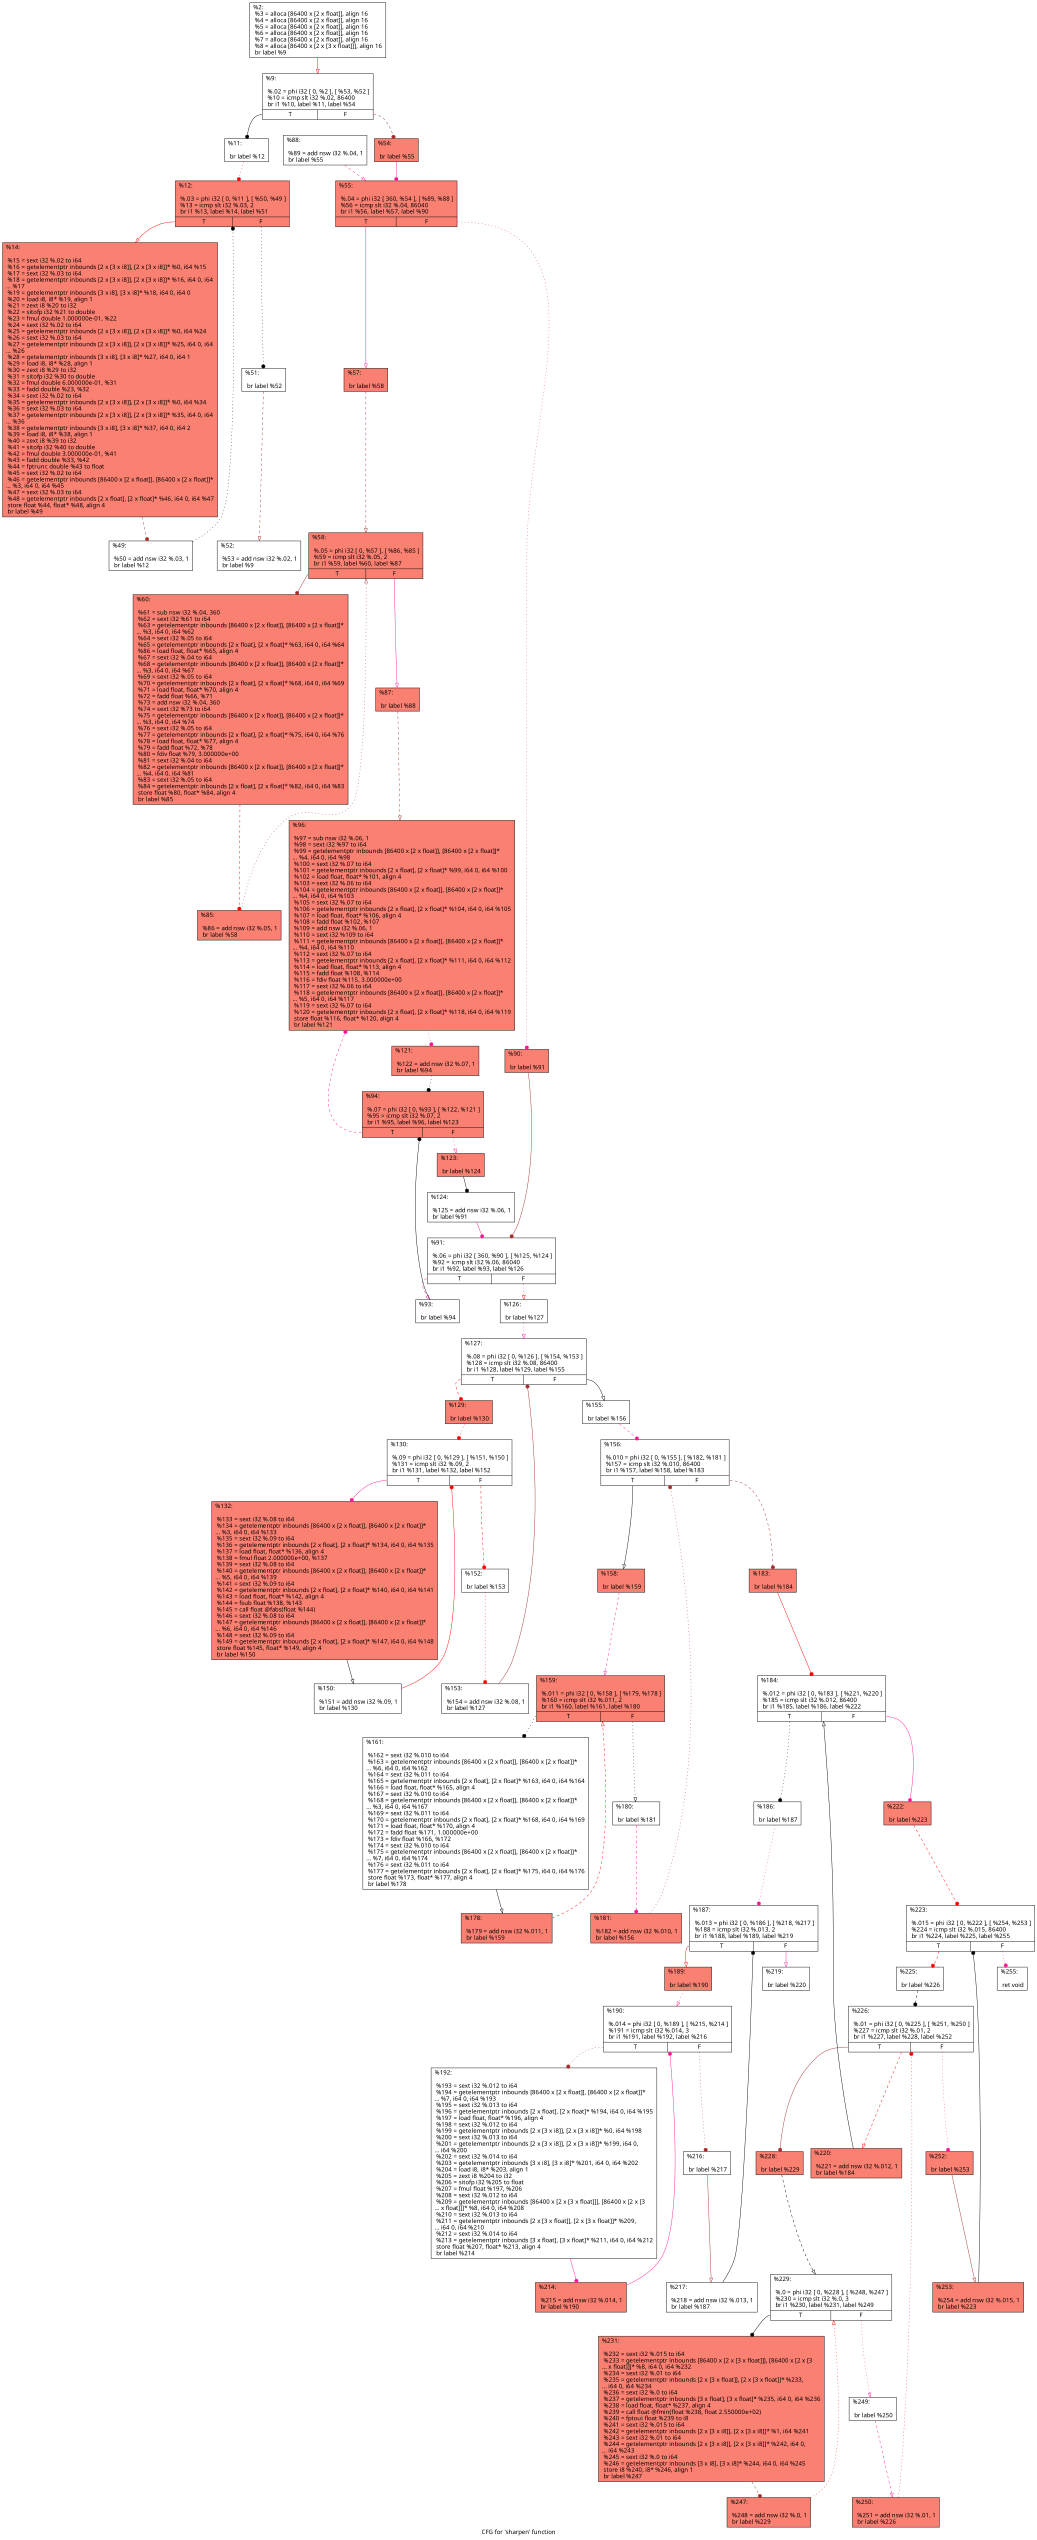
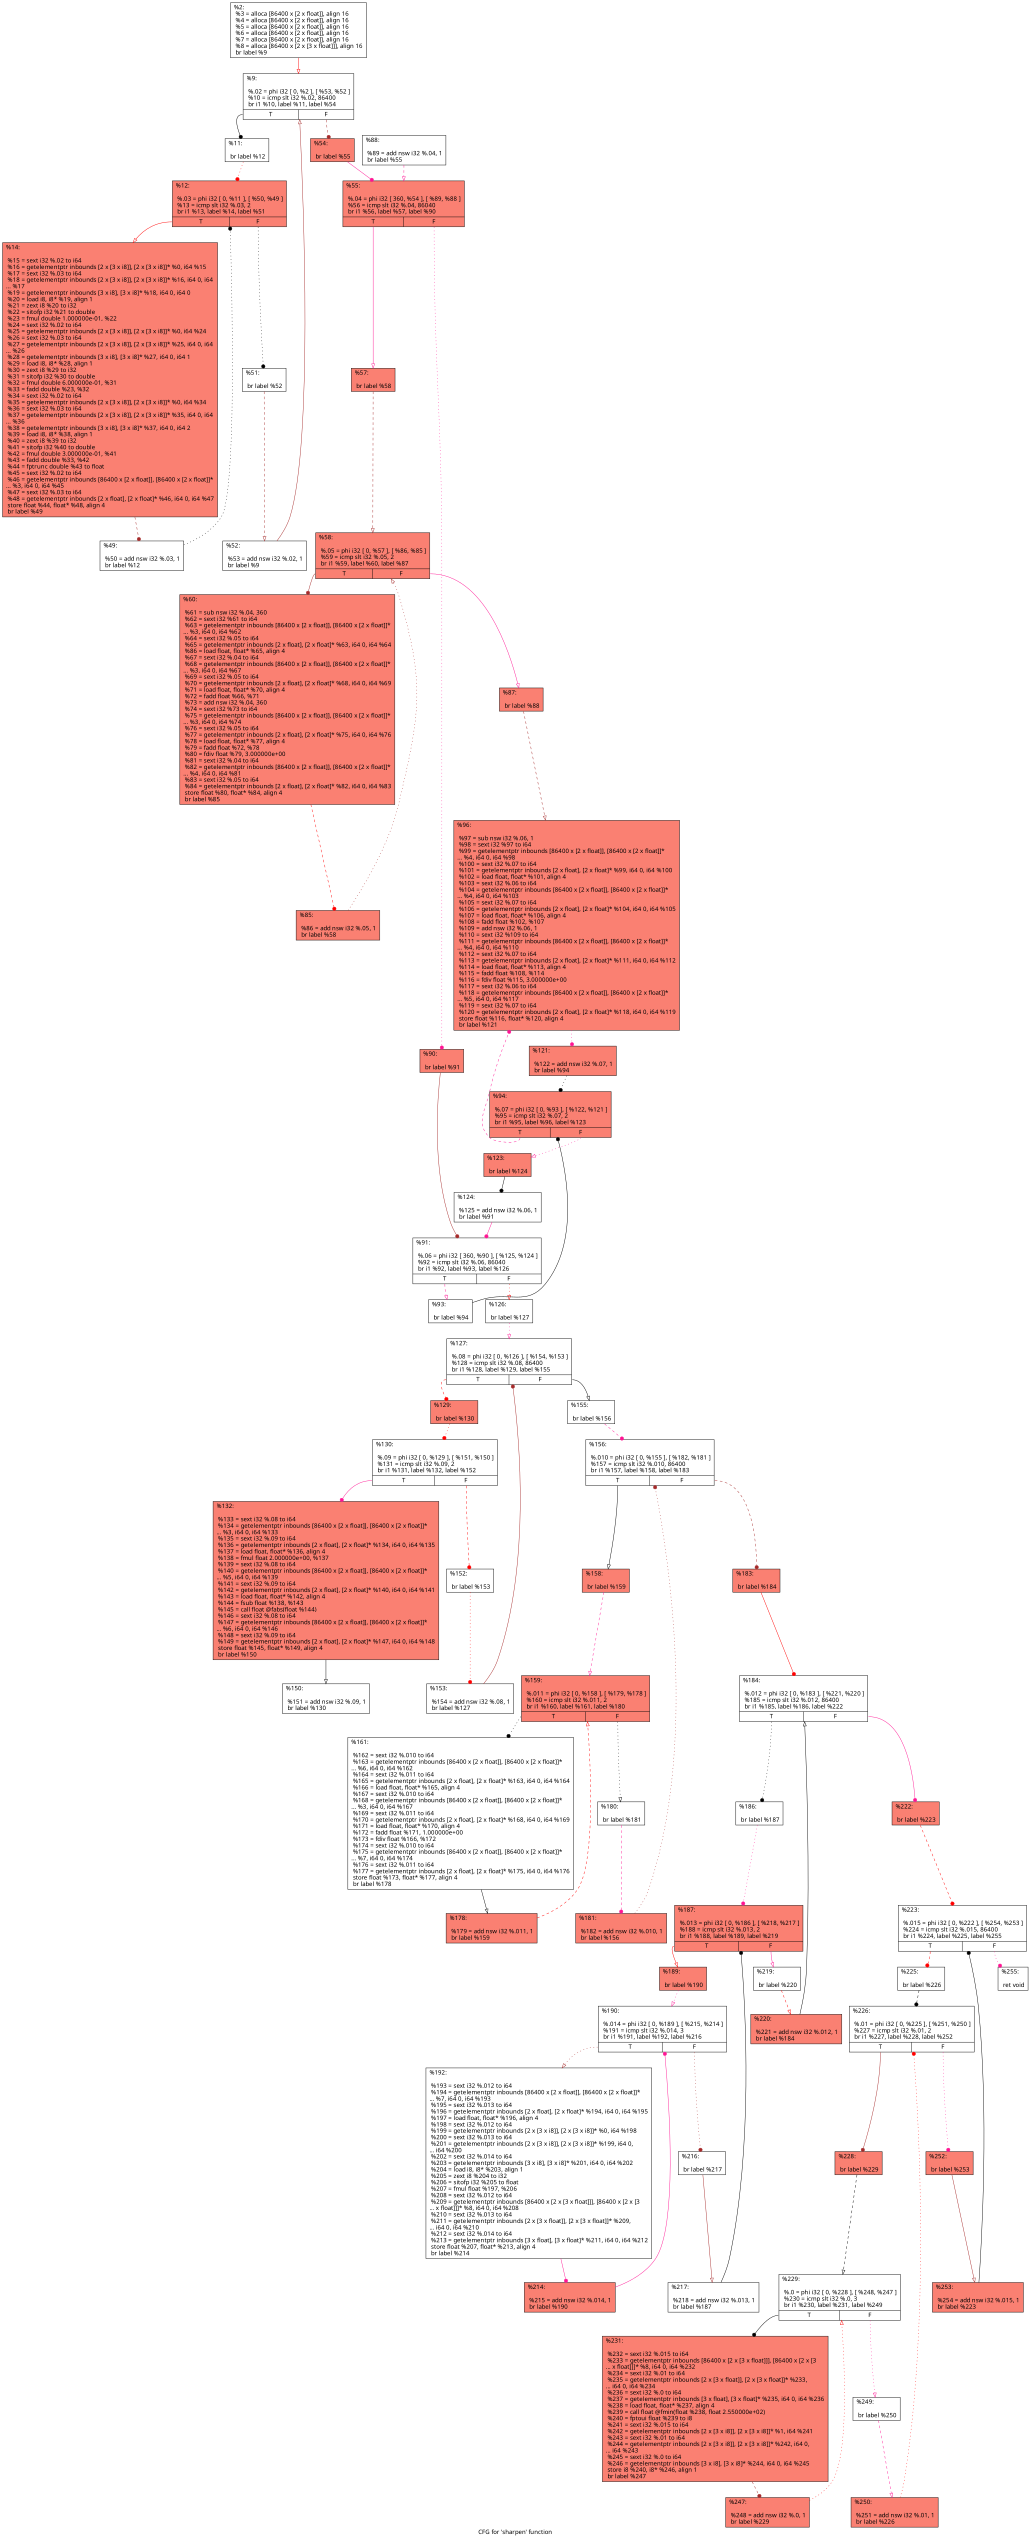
none -> (305, 335)
(454, 1600) -> none
(754, 1928) -> (739, 1928)
(584, 2052) -> (579, 2052)
(883, 2098) -> (785, 2000)
